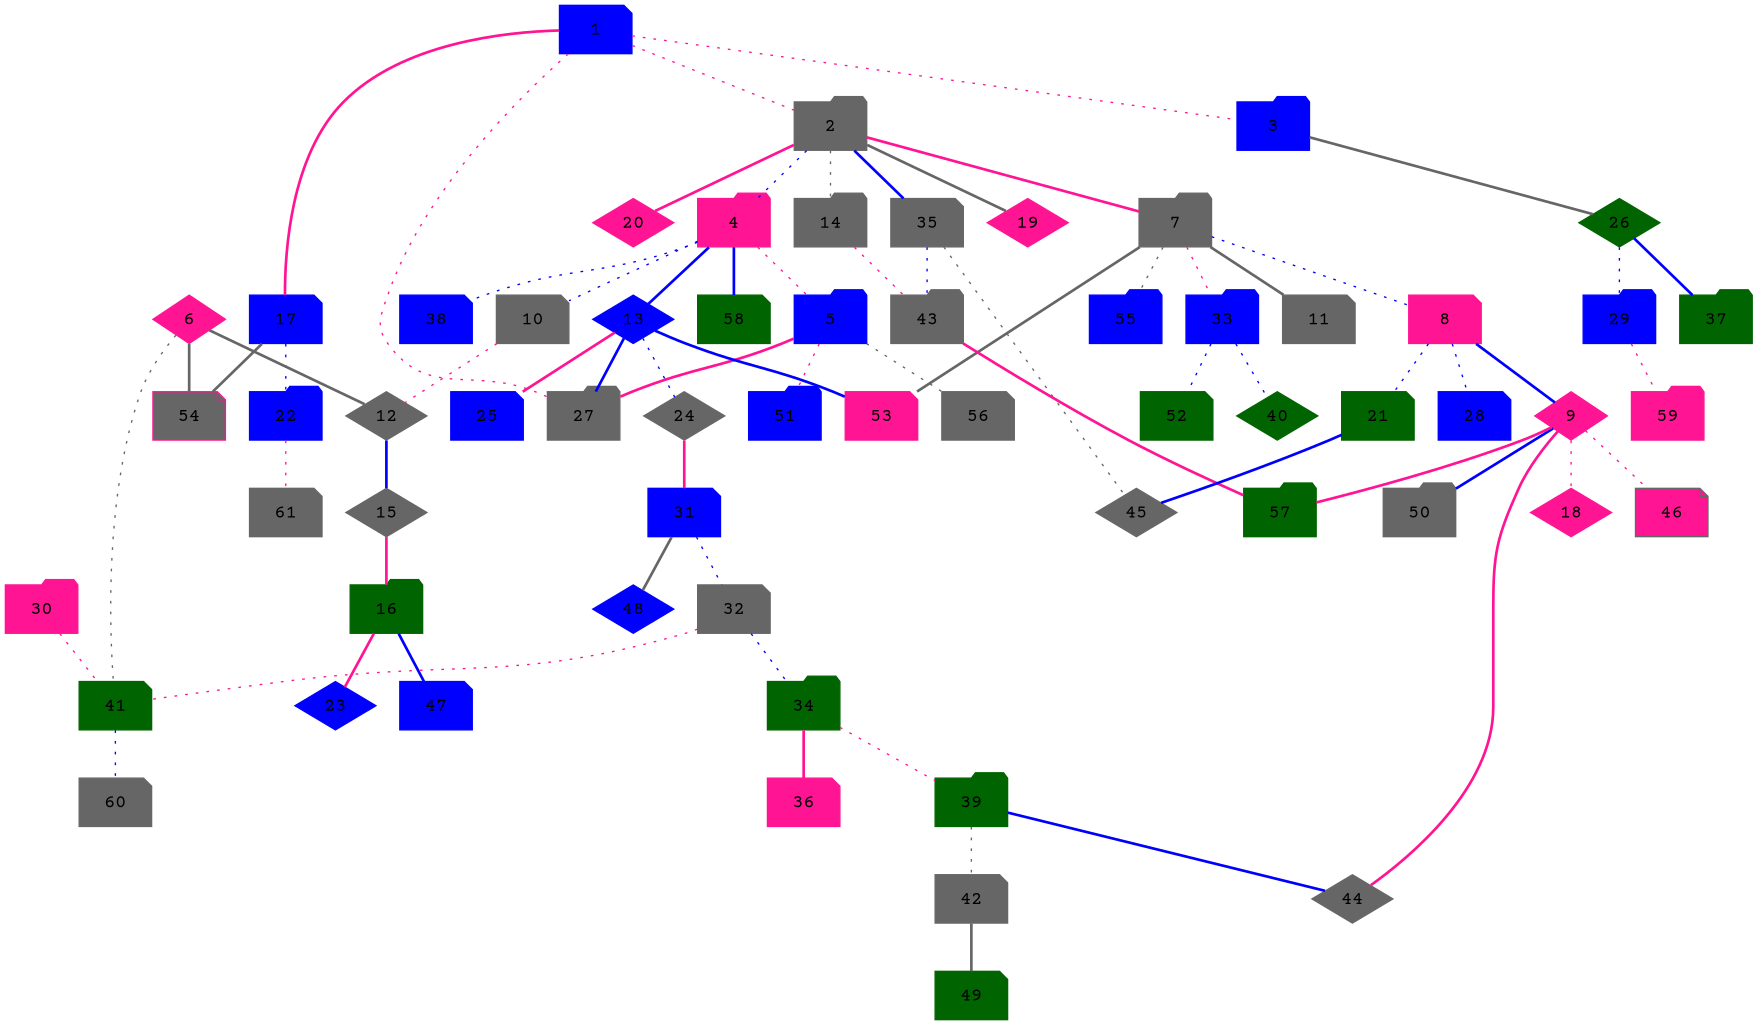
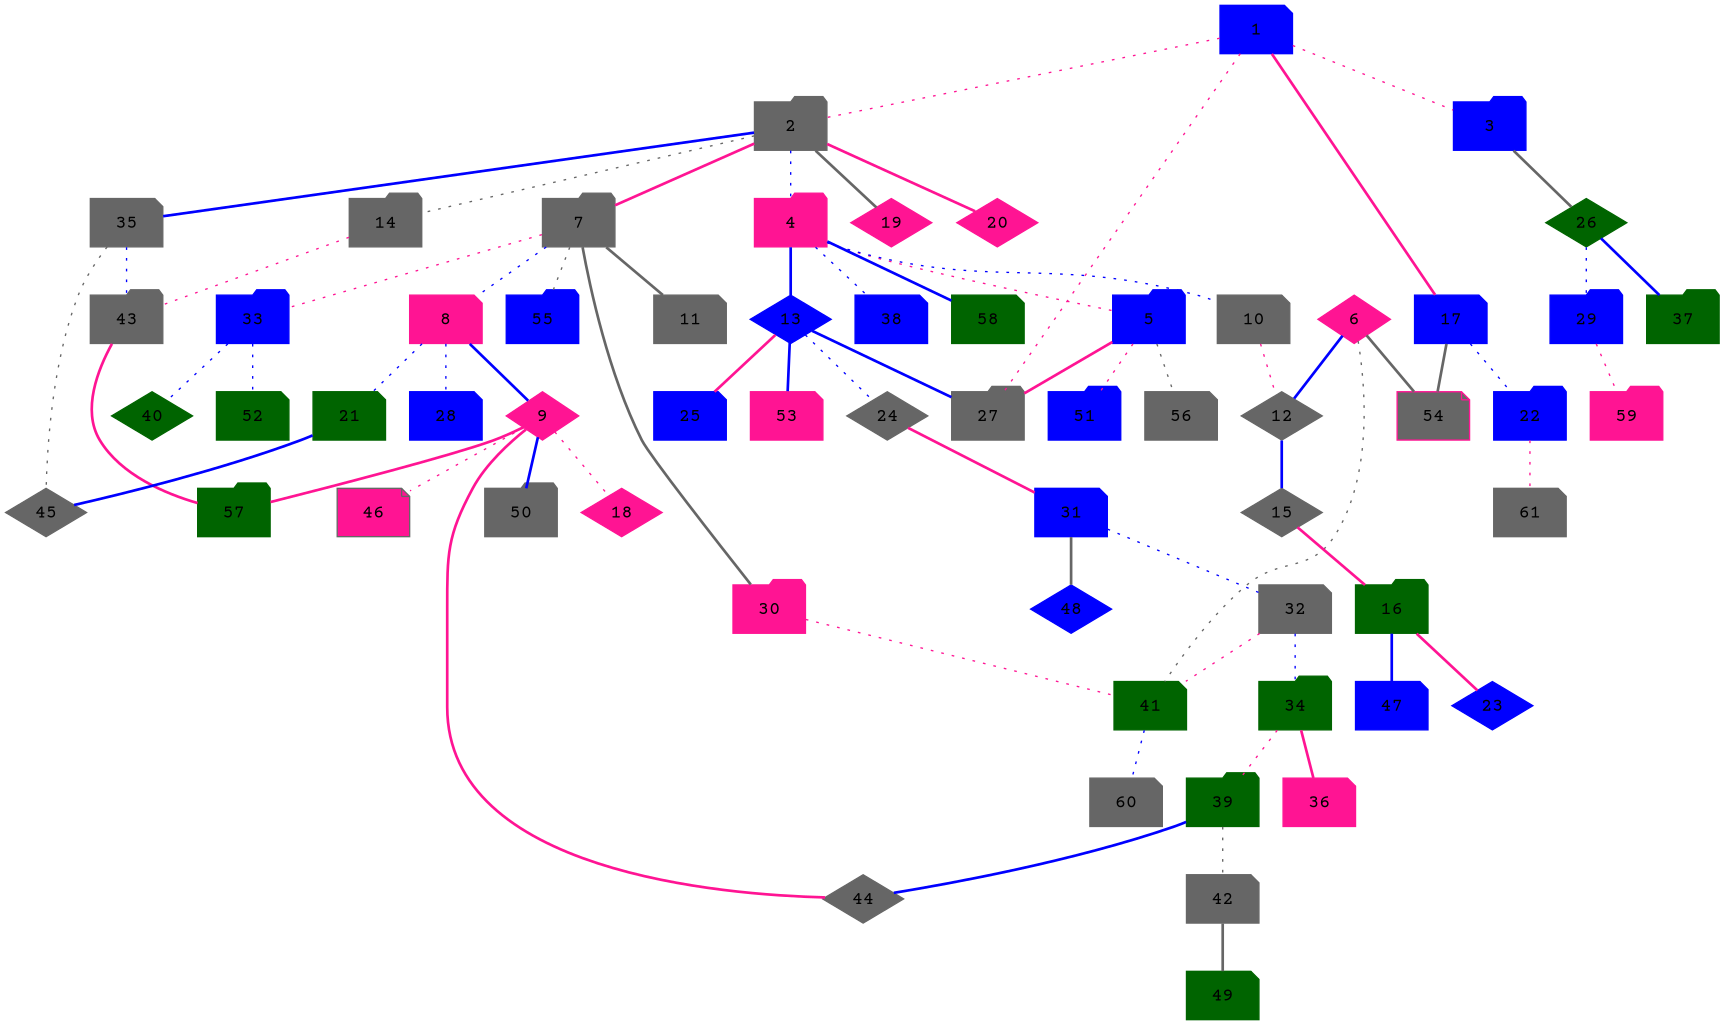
(1028, 319) -> (637, 430)
(295, 371) -> (1318, 367)
